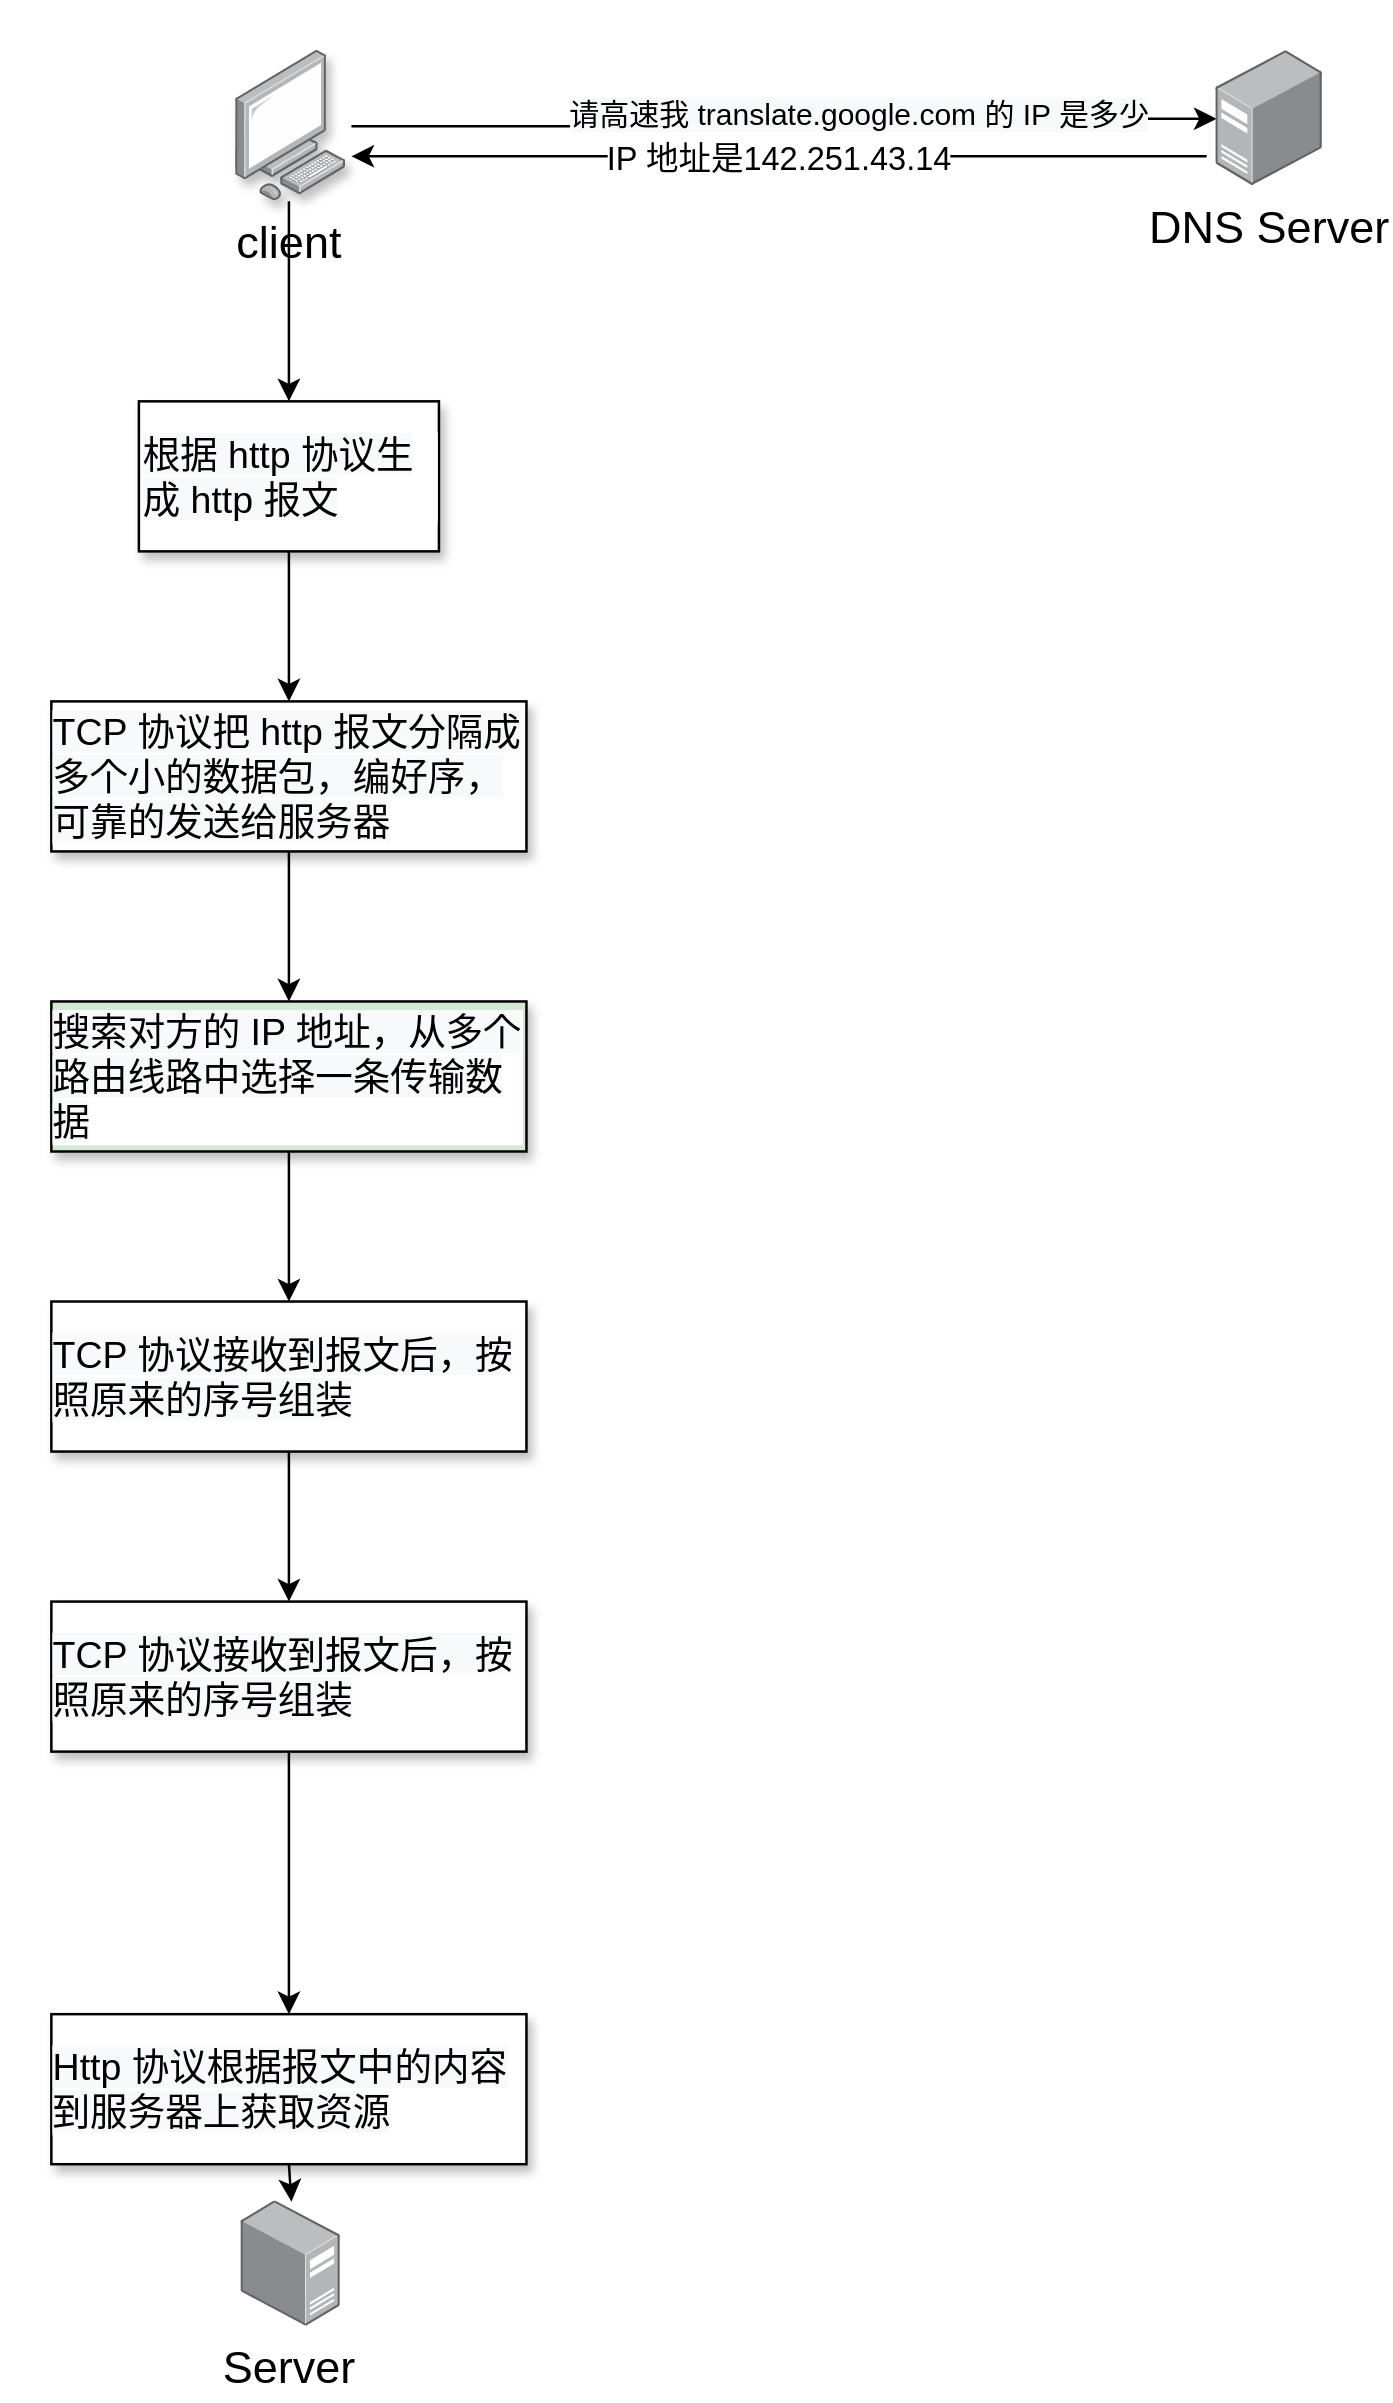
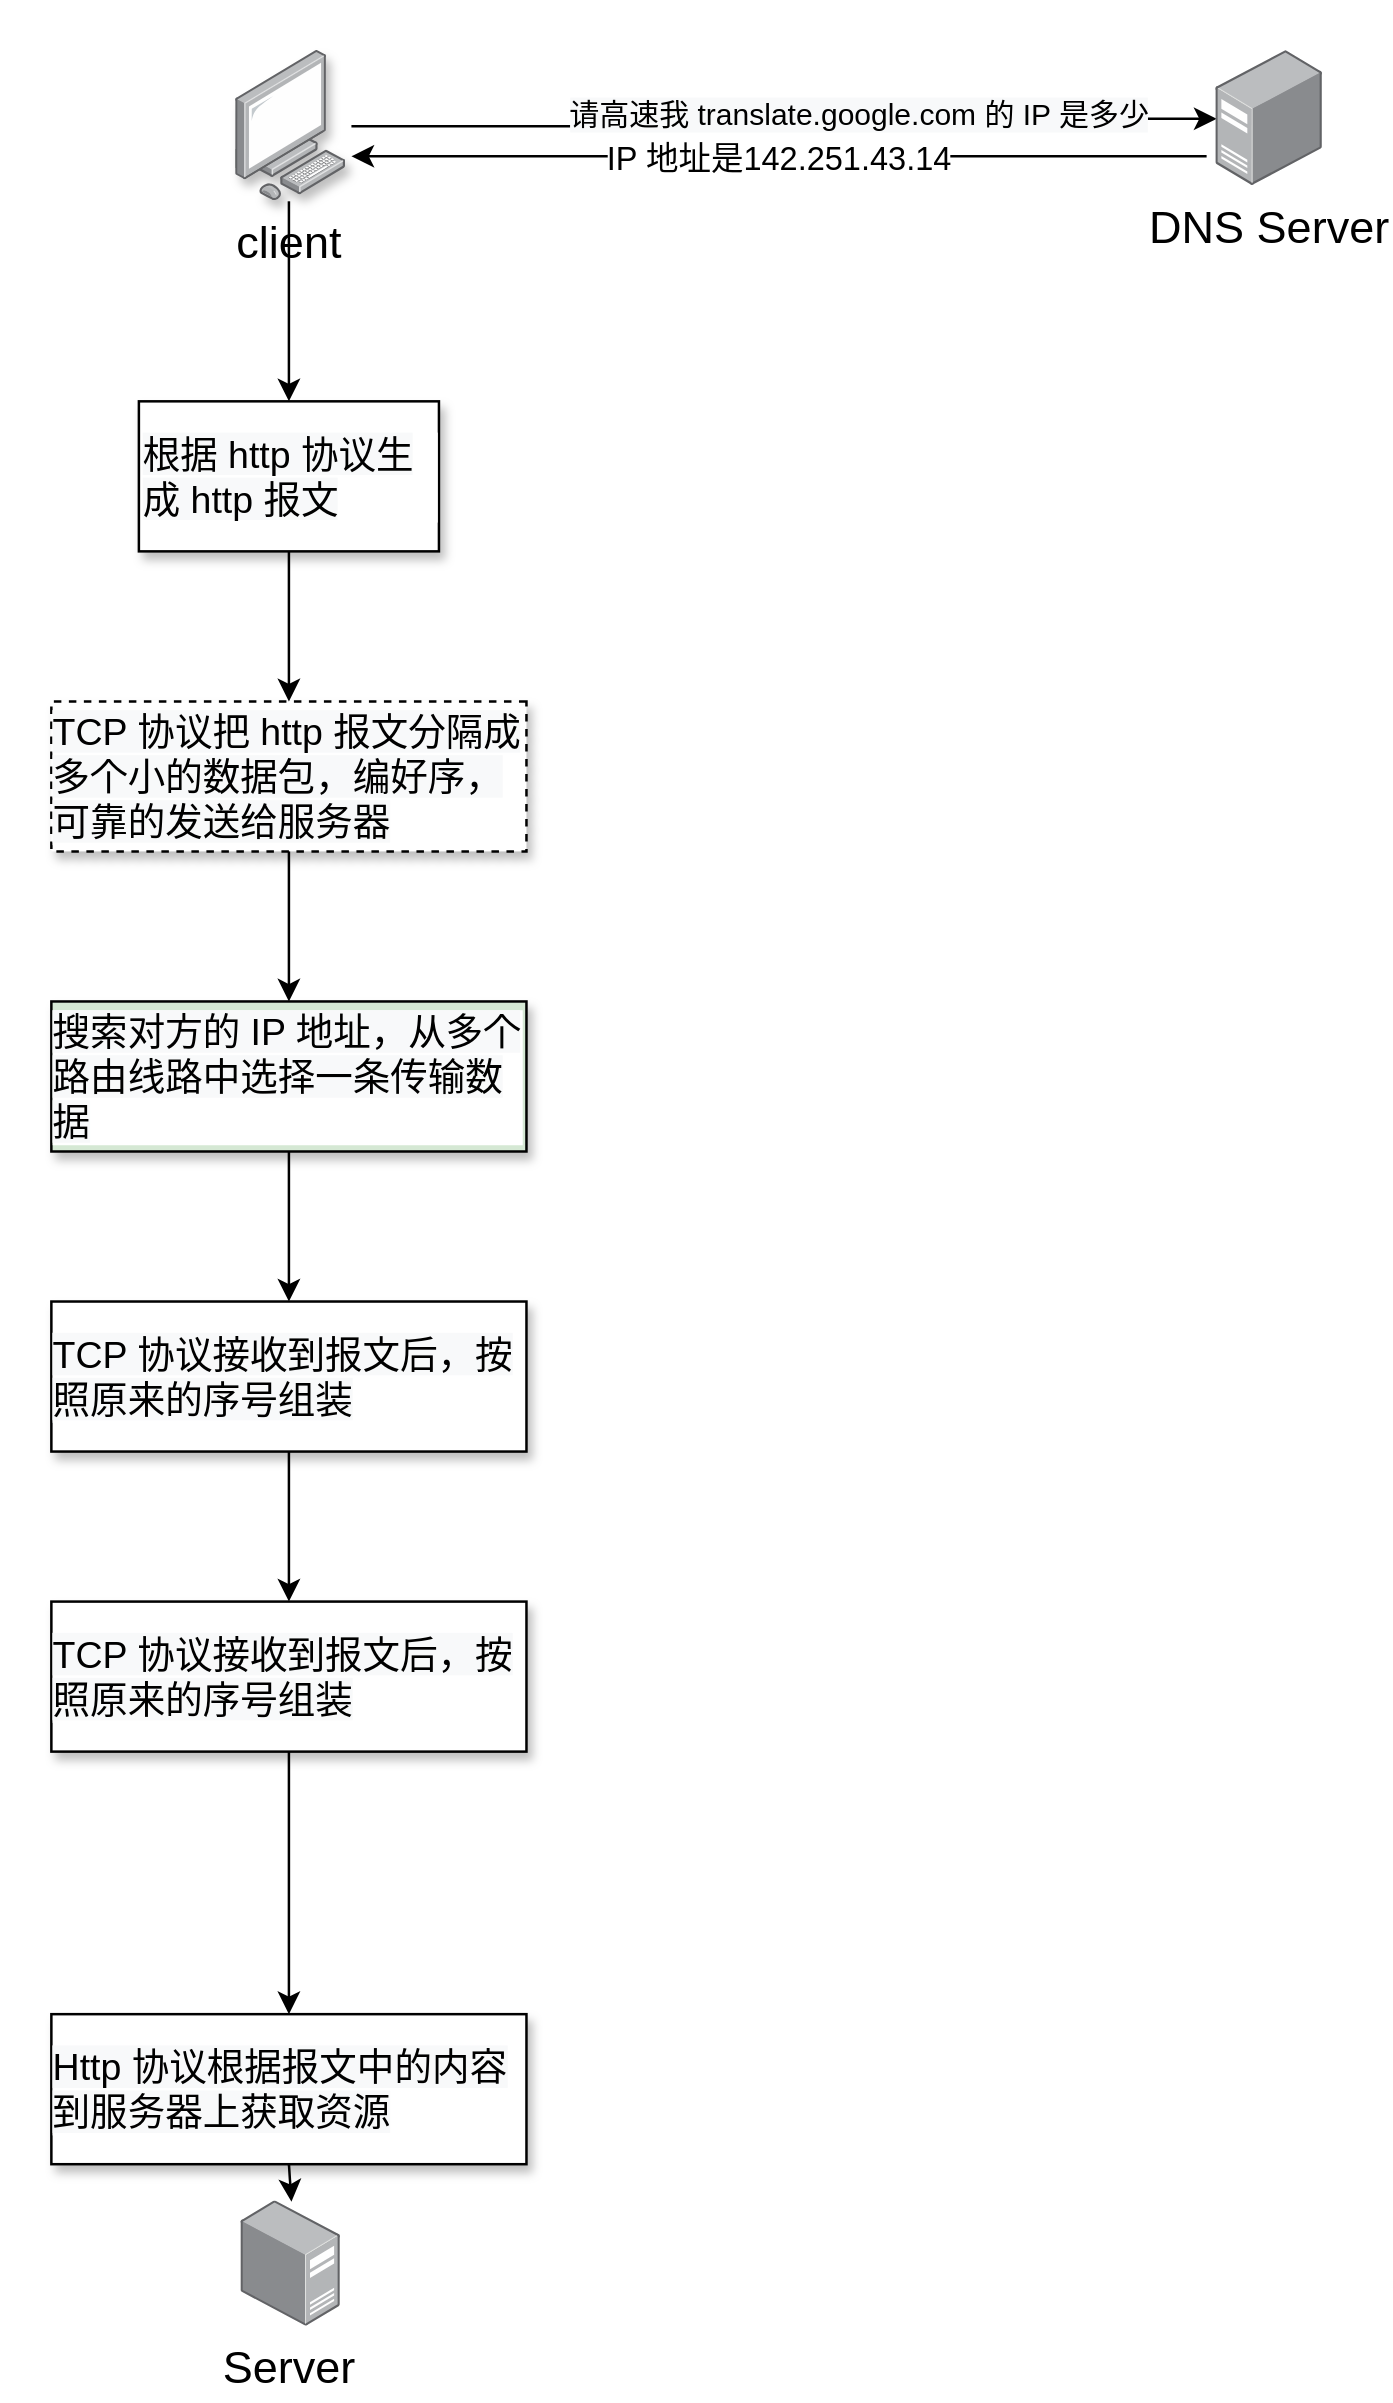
(289, 776) -> (289, 776)
